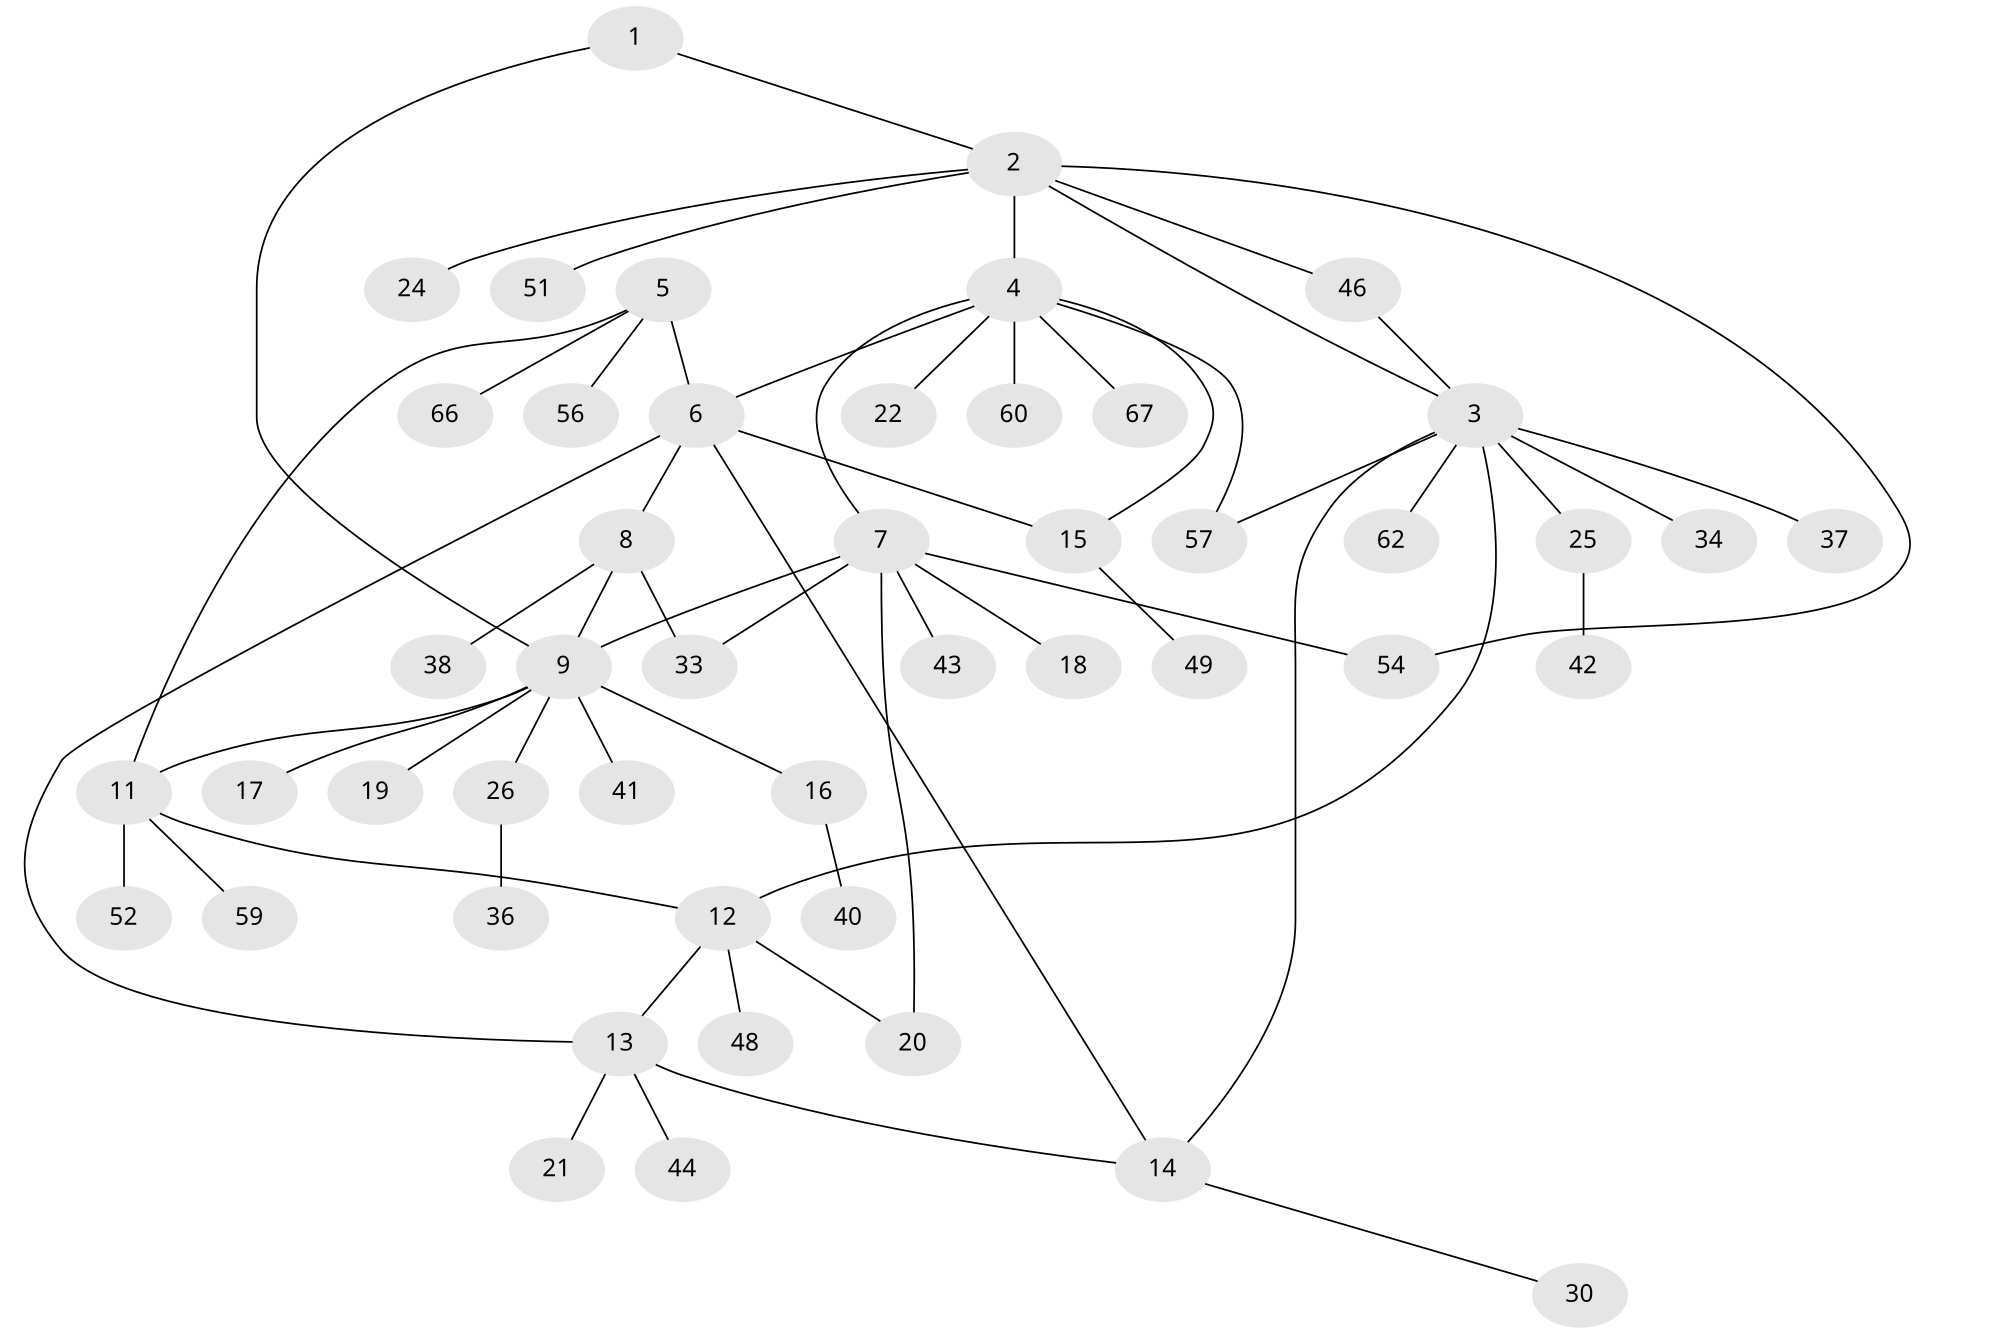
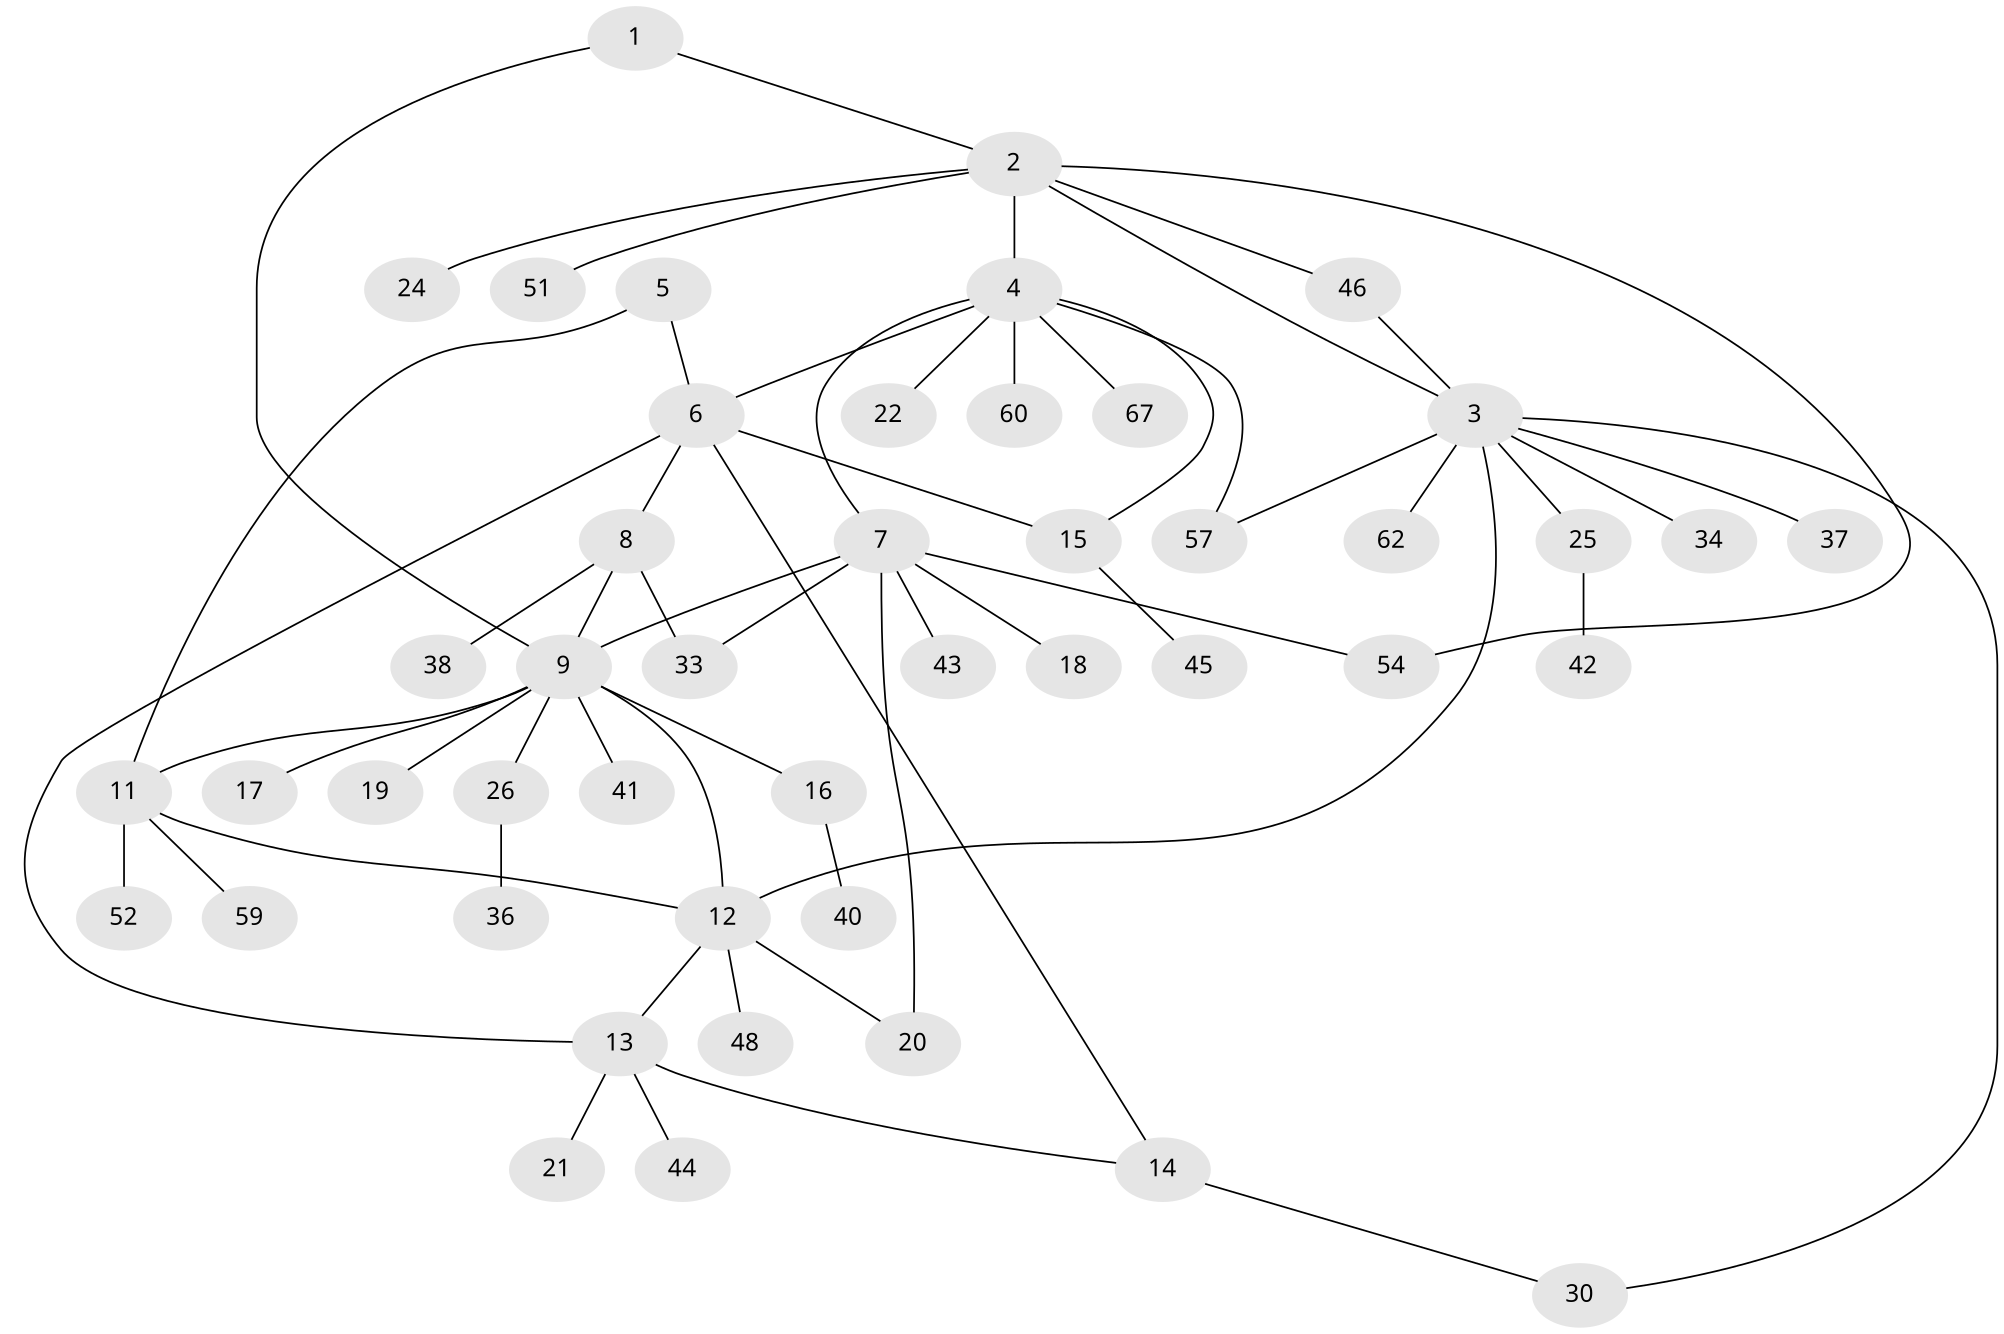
(445, 416) -> none
(571, 416) -> none
(1199, 667) -> (1199, 667)
none -> (693, 767)
(1295, 771) -> (1997, 803)
